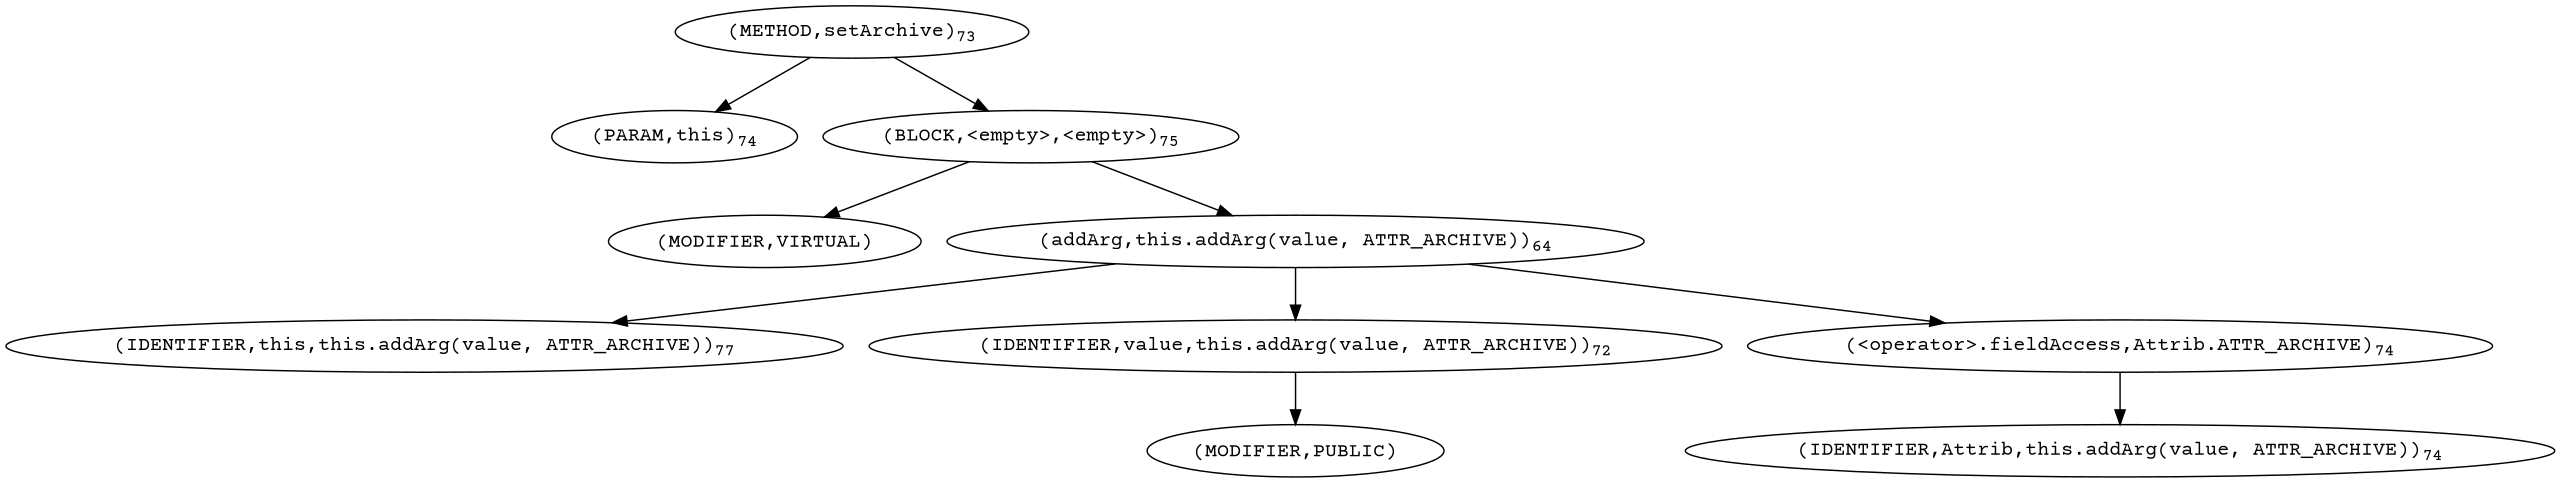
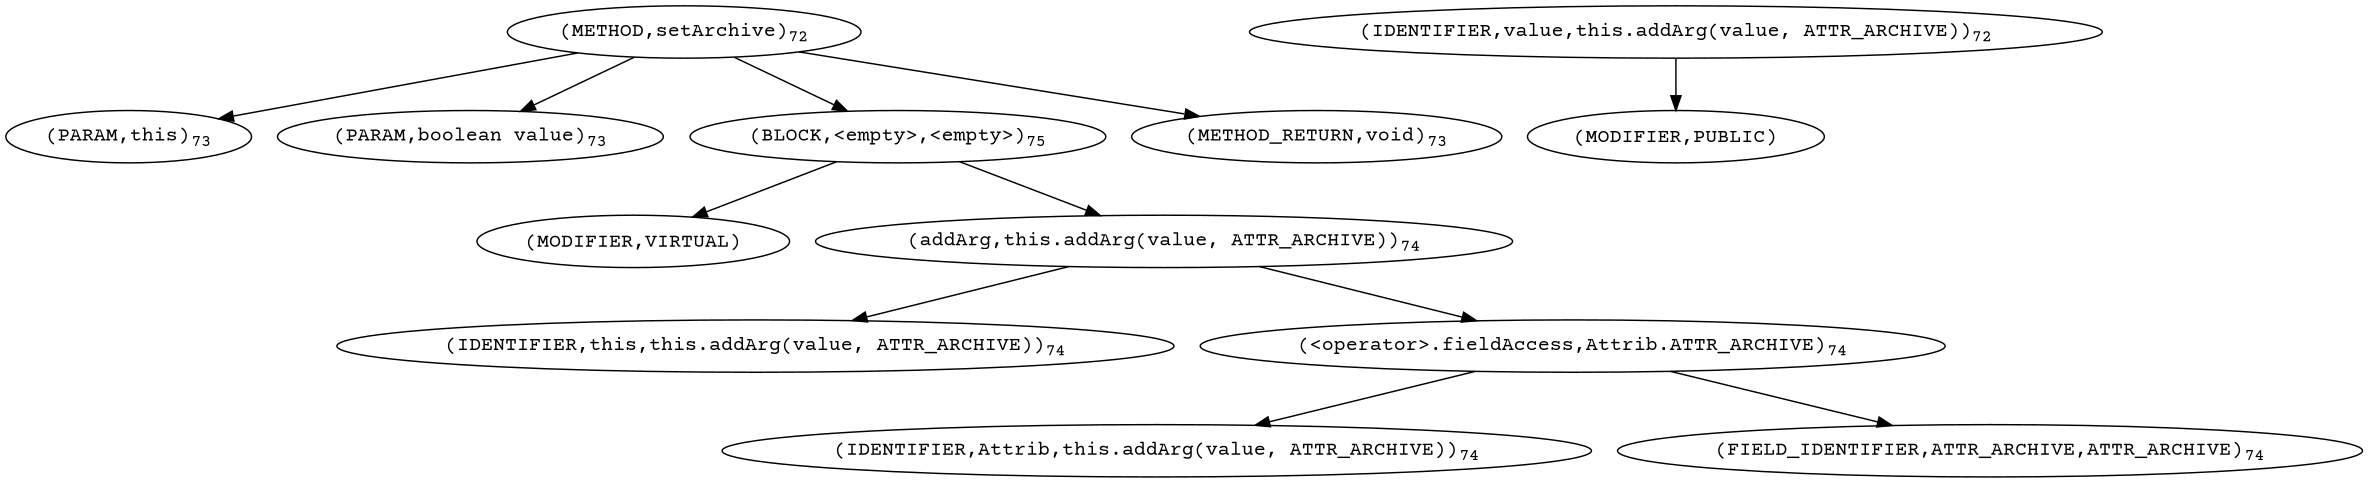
(966, 30) -> (798, 30)
(747, 135) -> (201, 135)
none -> (470, 137)
none -> (1317, 137)
(1542, 239) -> (1411, 239)
(1296, 287) -> none
(725, 344) -> (1056, 344)
none -> (1990, 451)
